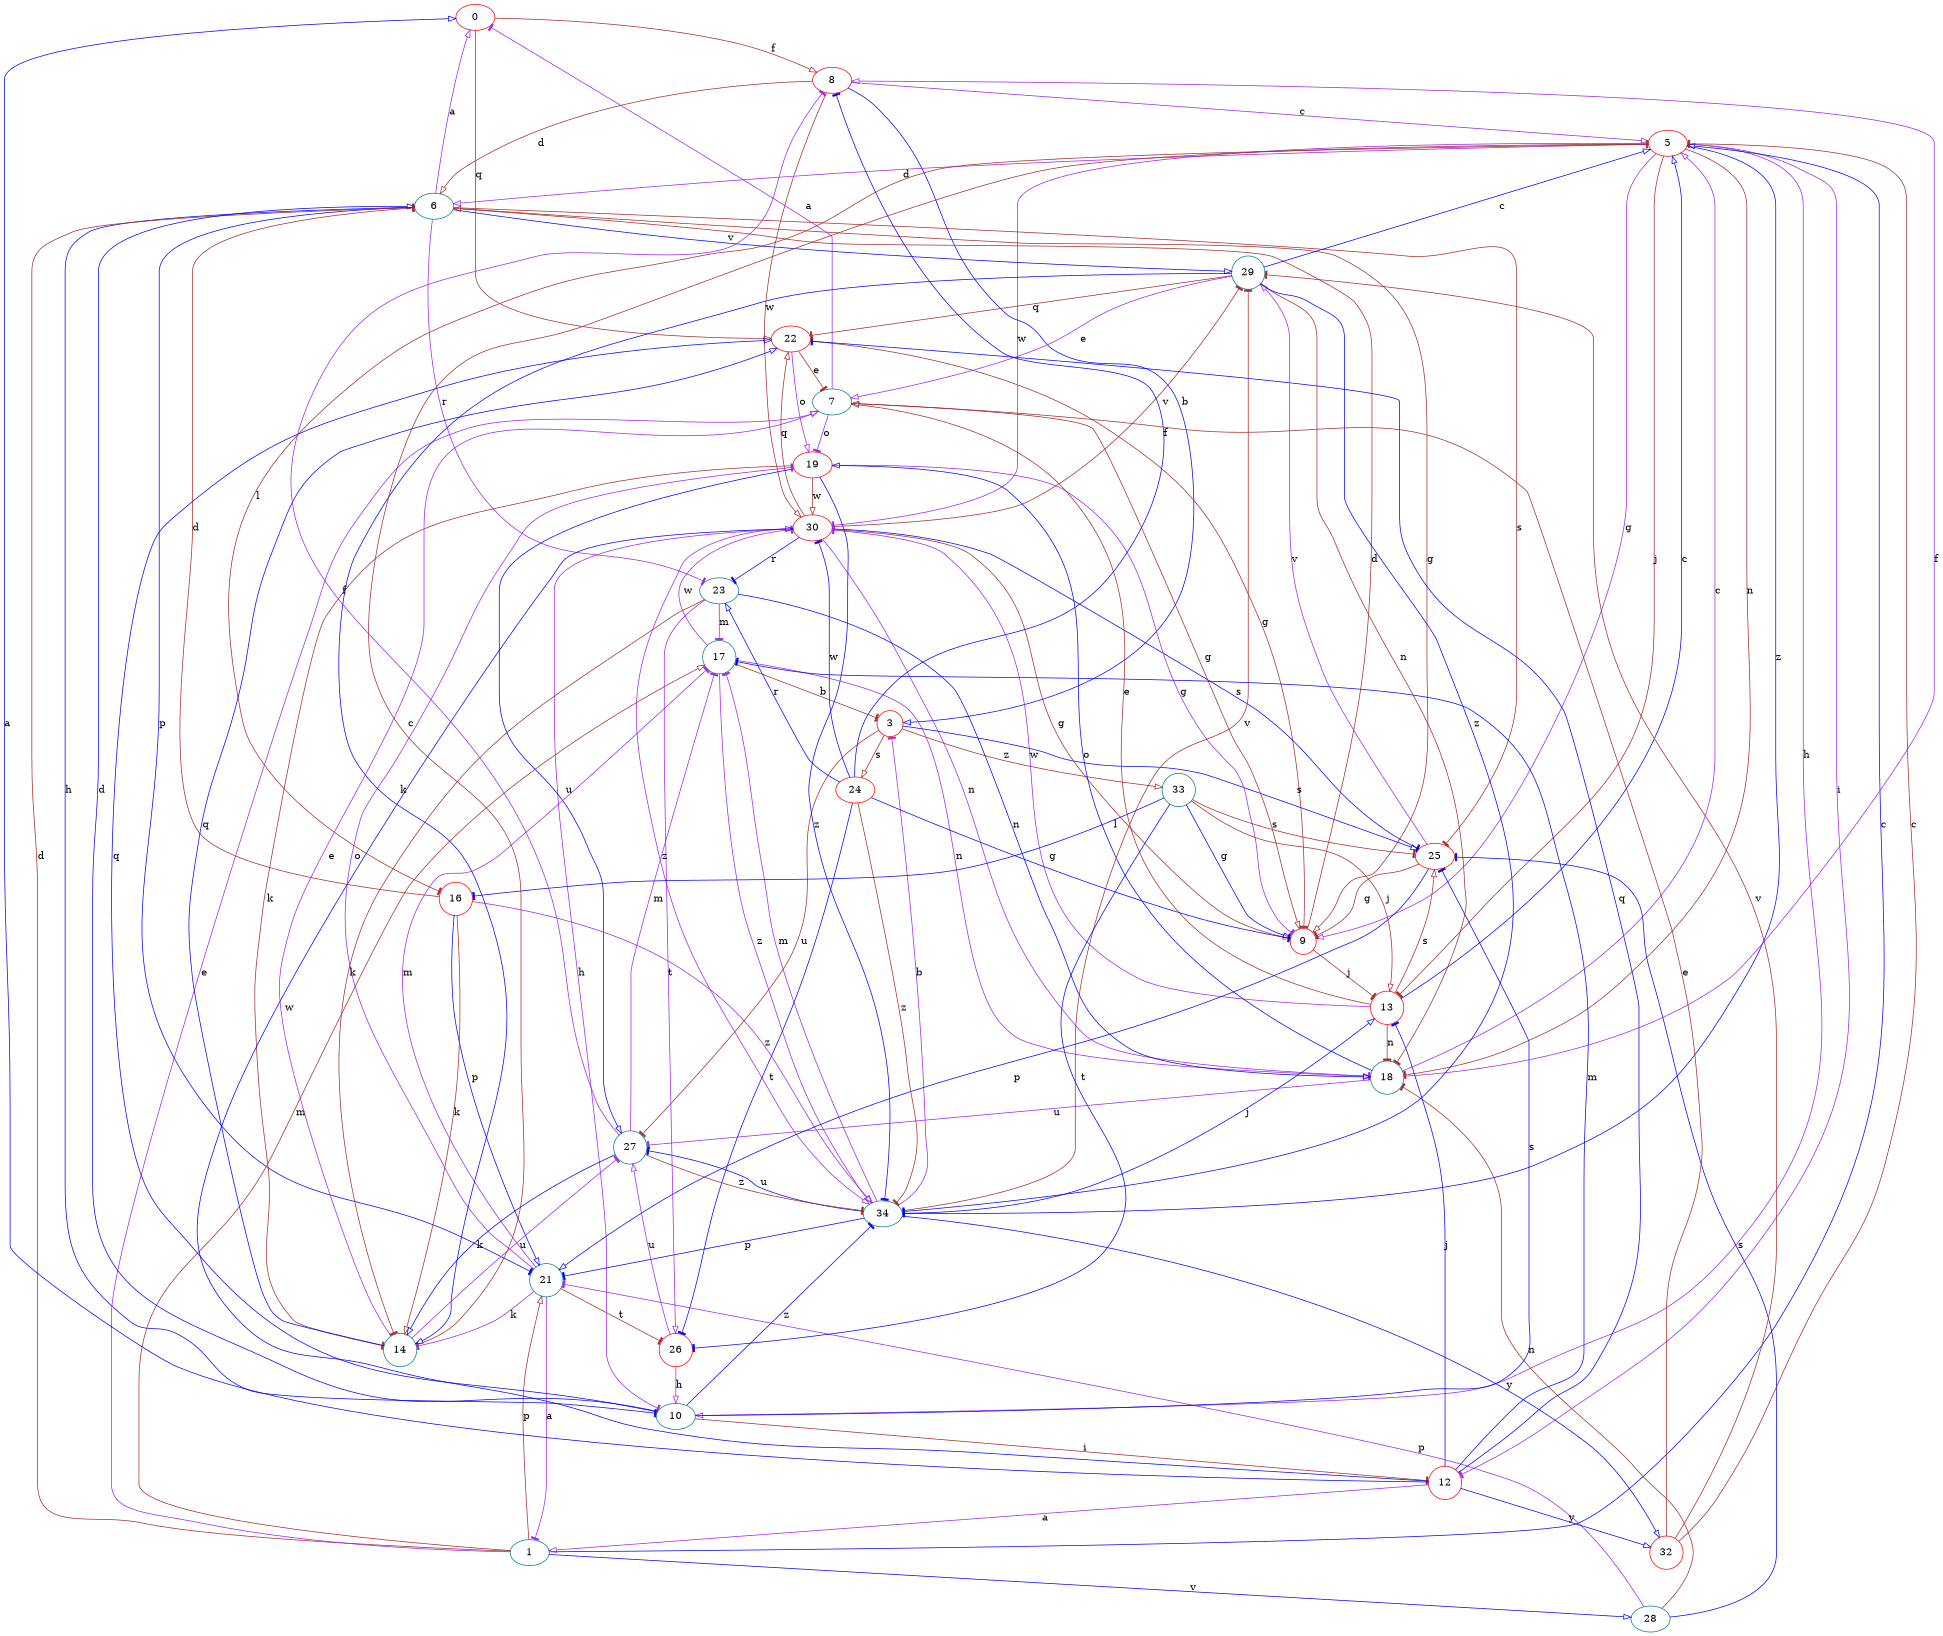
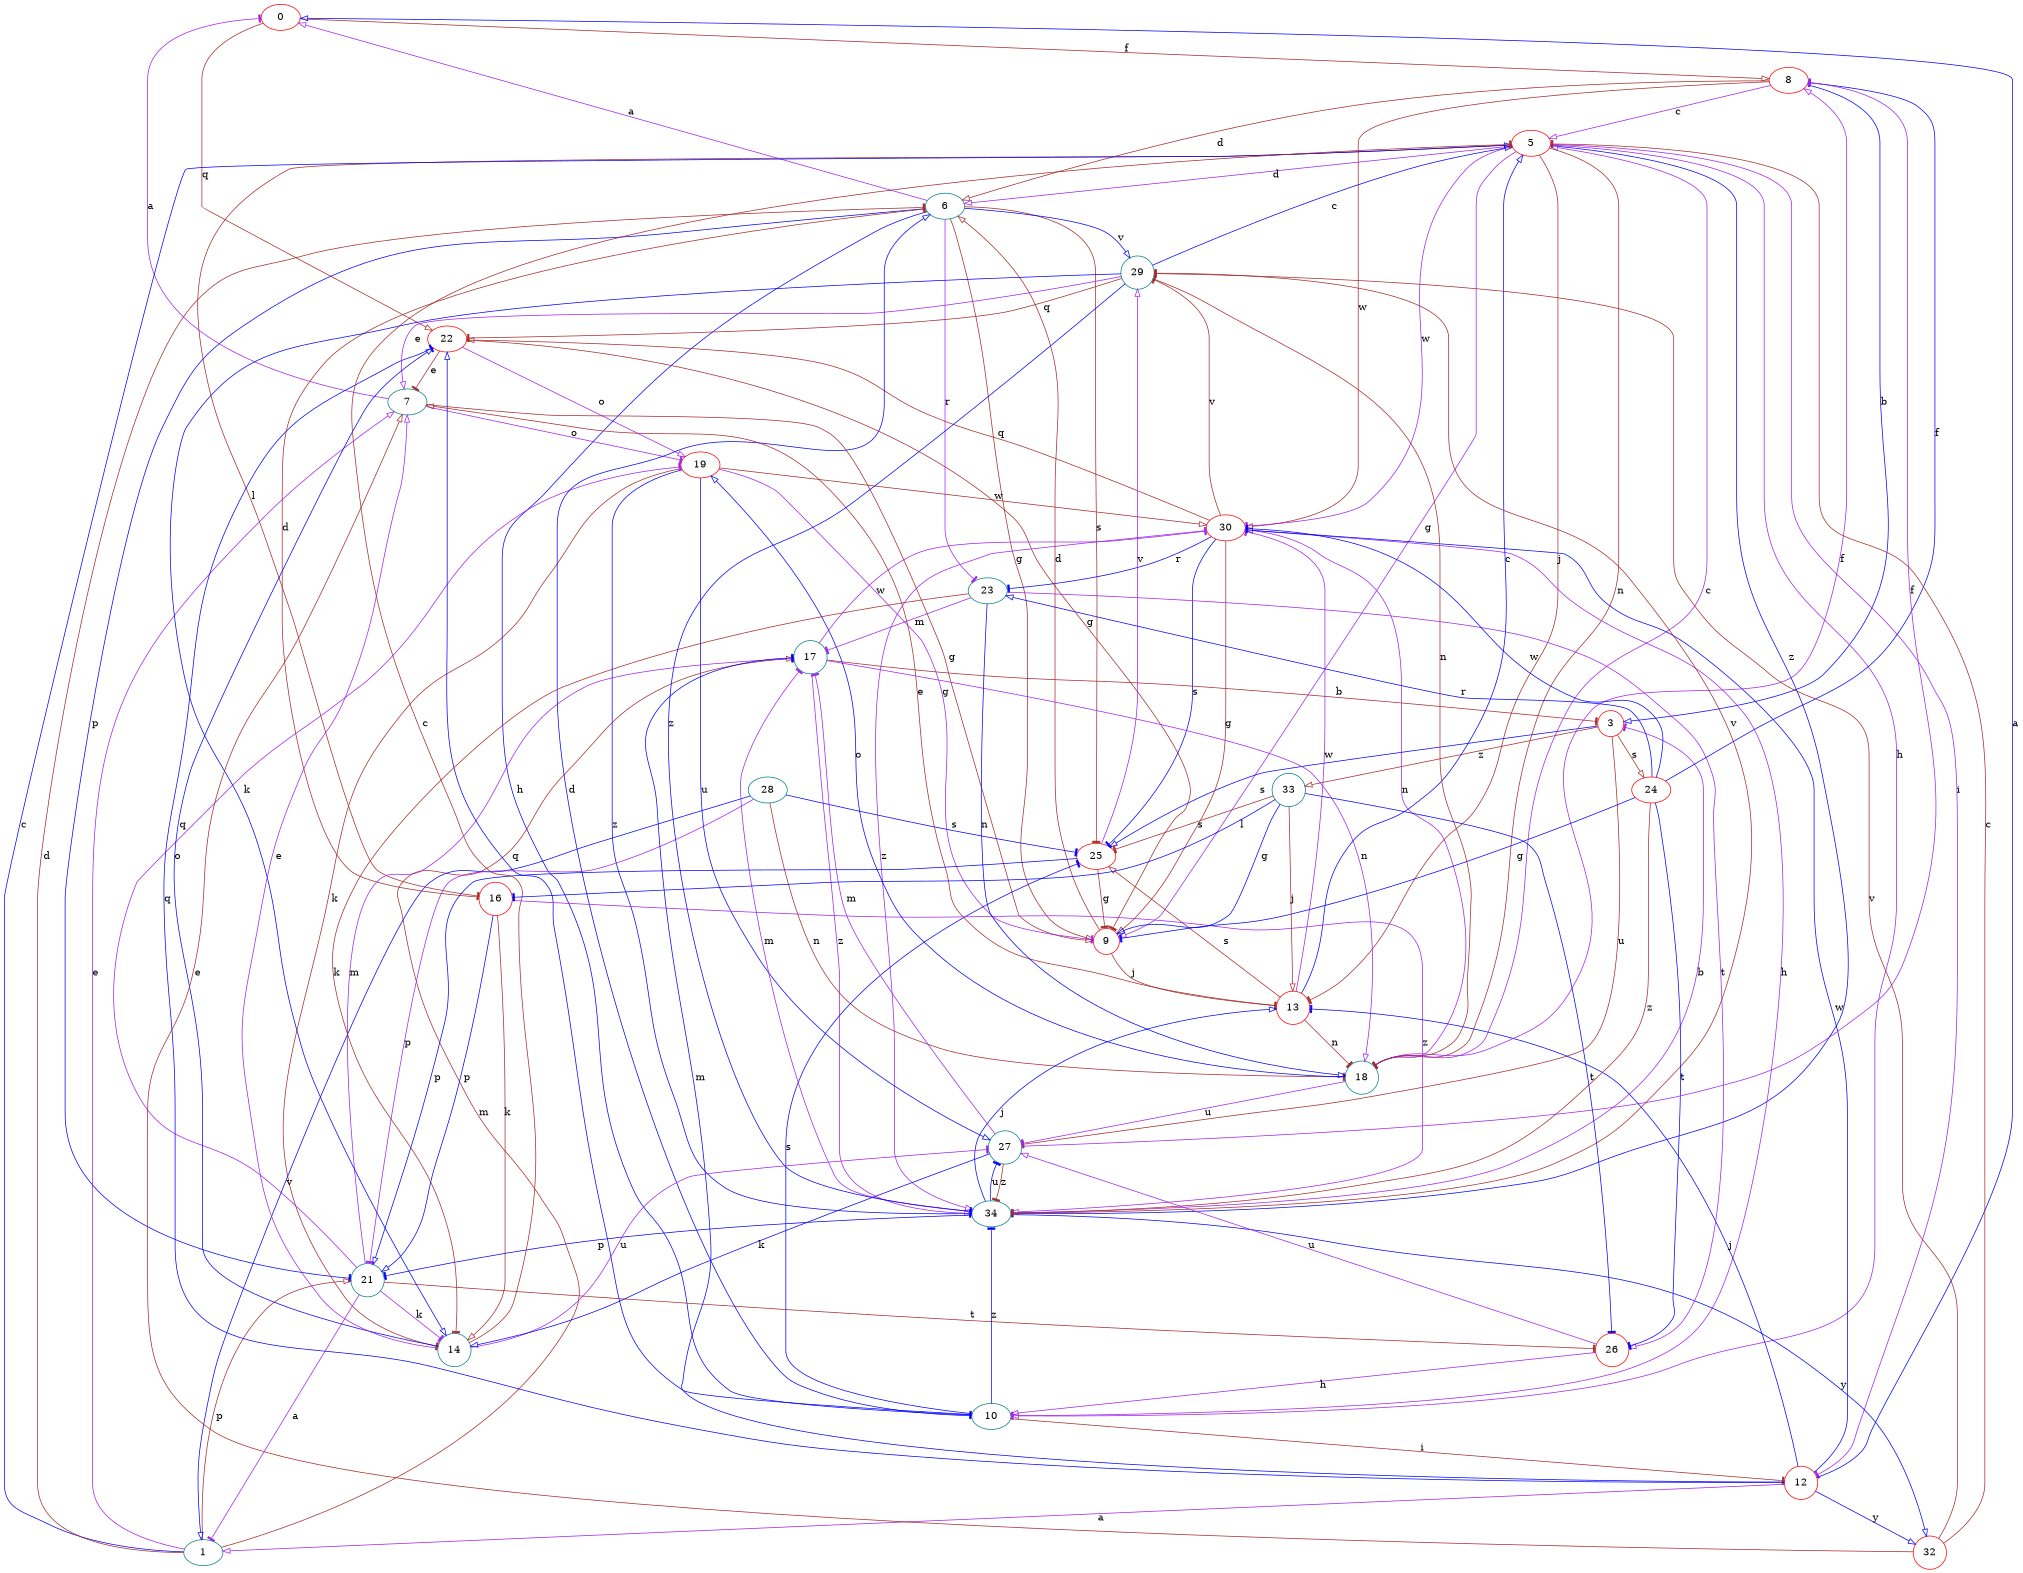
(1086, 1586) -> (355, 1019)
